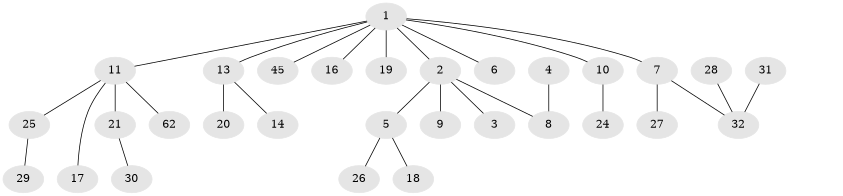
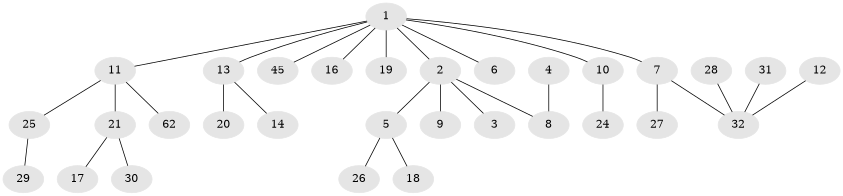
none -> (820, 71)
(85, 122) -> (96, 152)
